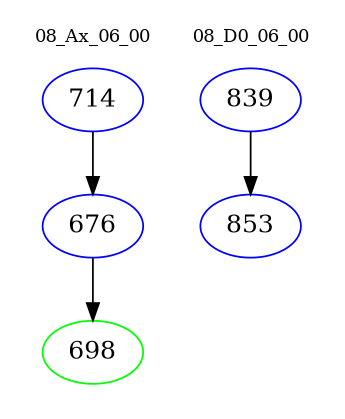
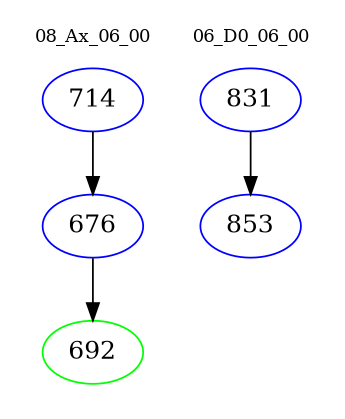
(252, 38) -> (252, 38)
(251, 100) -> (251, 100)
(93, 352) -> (93, 352)
